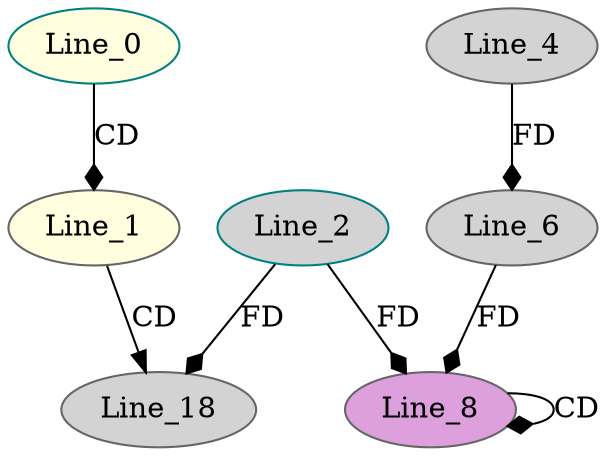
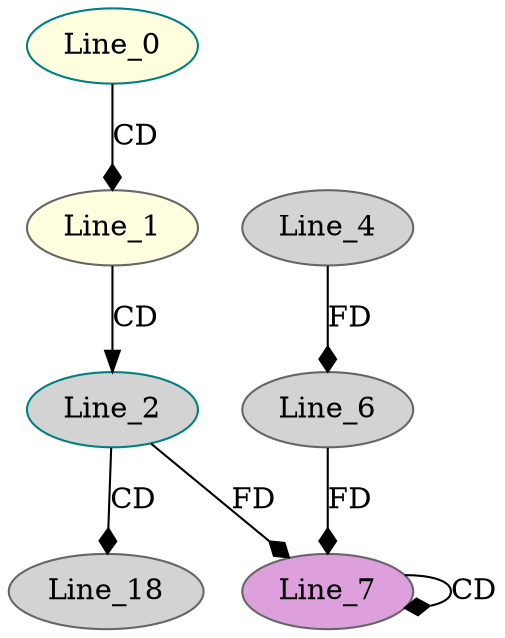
(123, 309) -> (112, 308)
(263, 319) -> (133, 501)
(430, 410) -> (328, 592)
